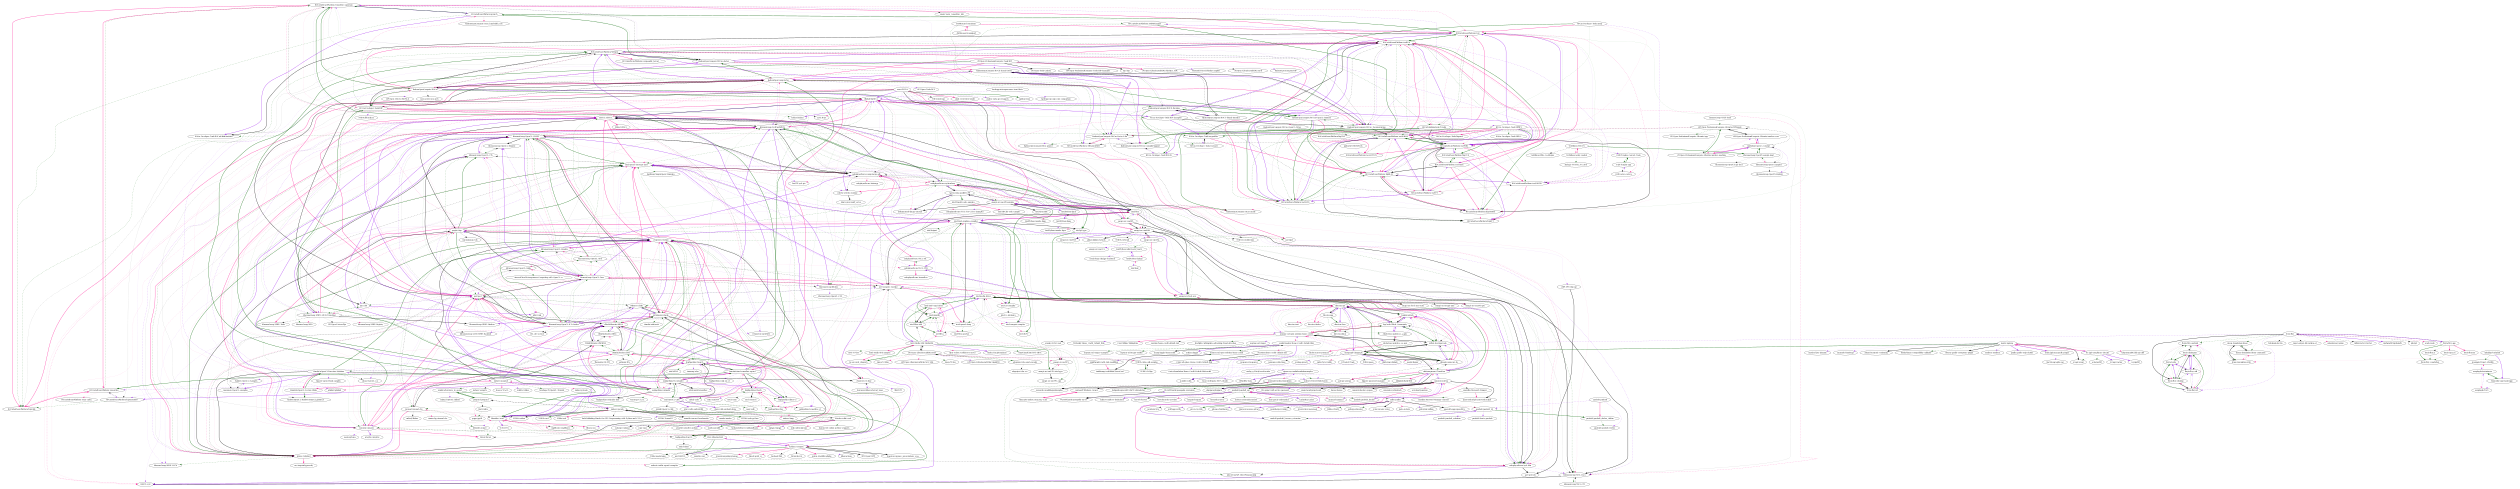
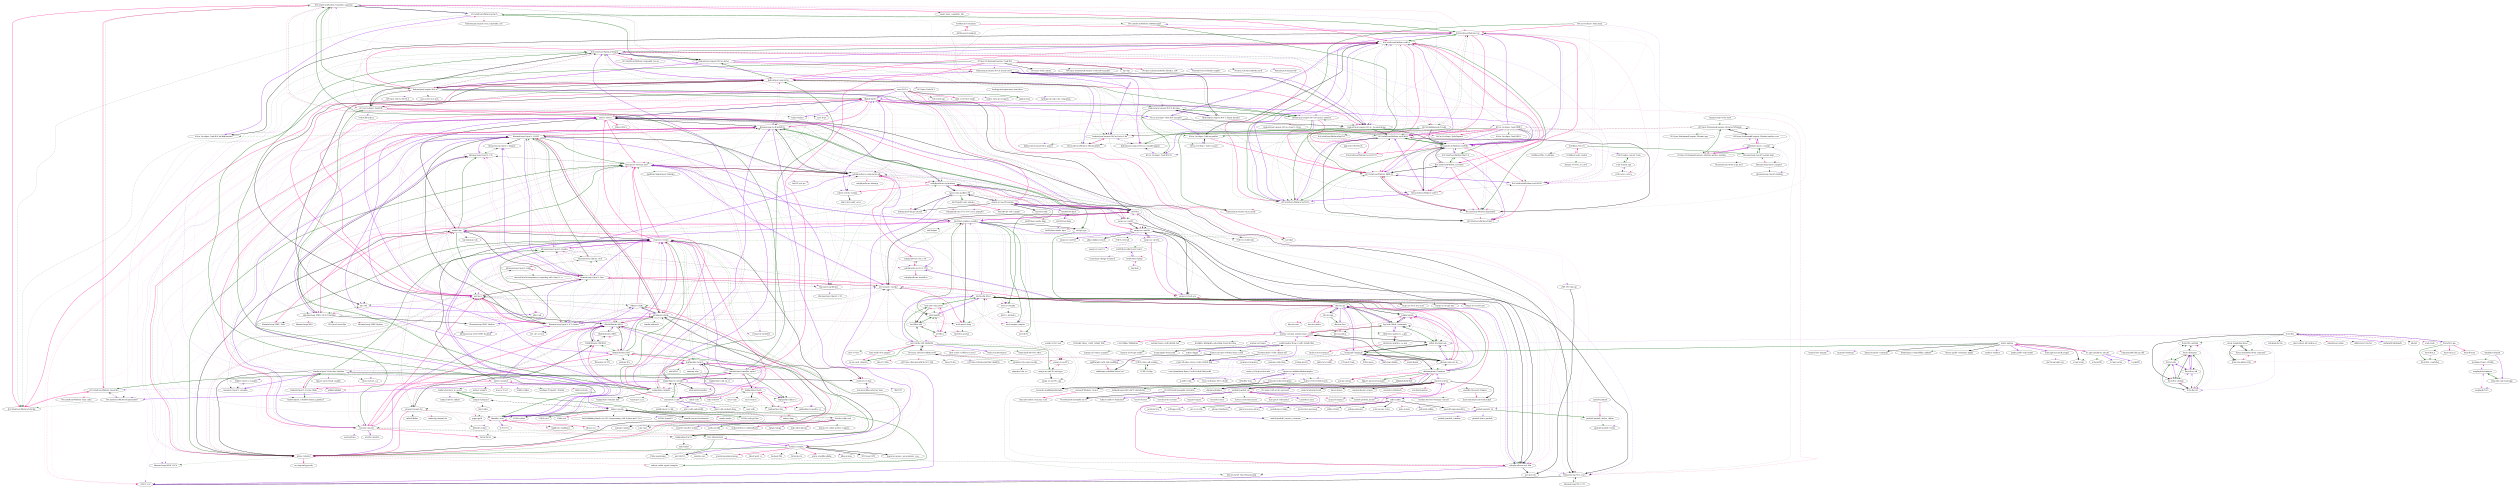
(362, 262) -> (376, 257)
(1060, 395) -> none
